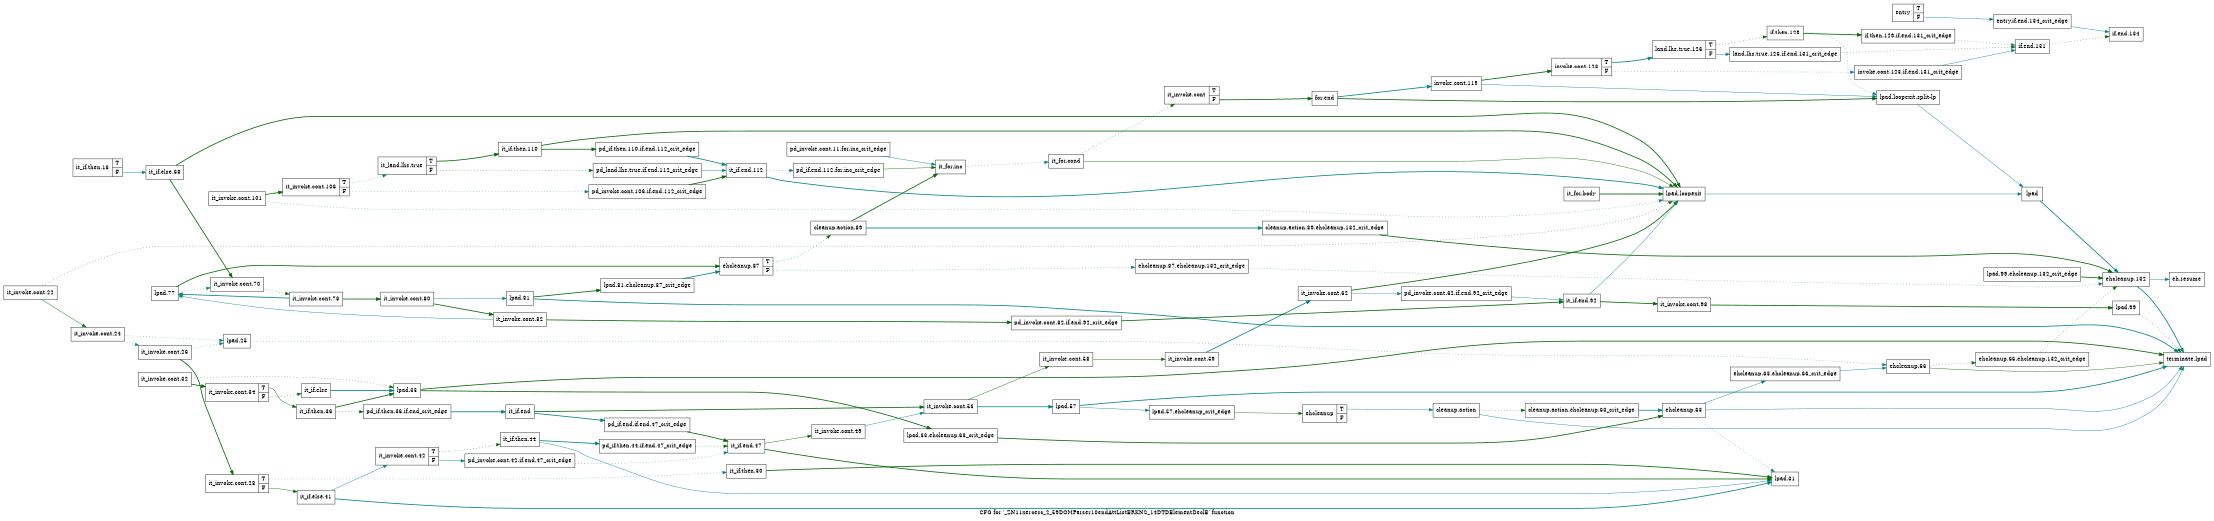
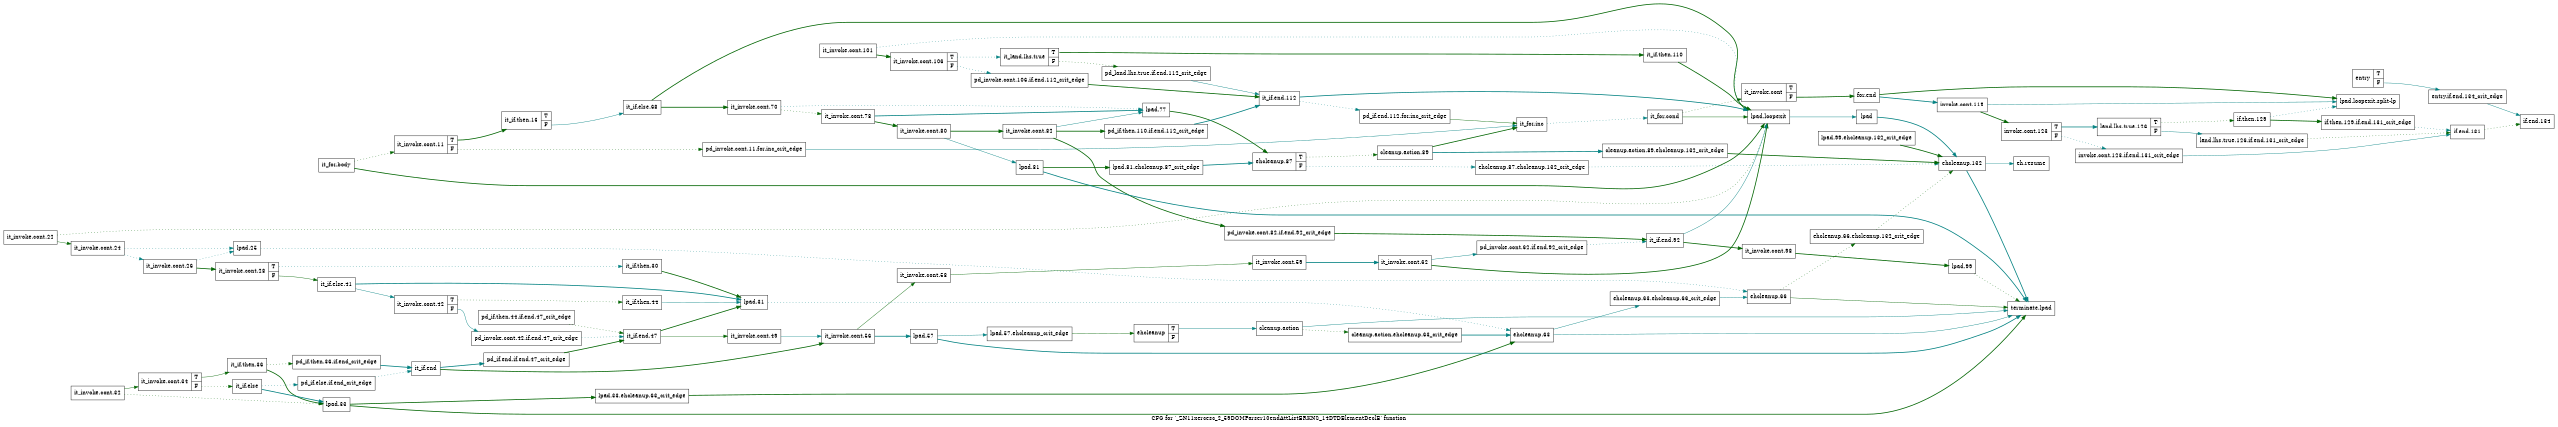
none -> (426, 145)
(1969, 145) -> none
(567, 149) -> (1078, 131)
(192, 290) -> (960, 106)
(1535, 298) -> (1615, 243)
none -> (336, 383)
(197, 385) -> (129, 388)
(567, 442) -> none
(1733, 443) -> (1138, 302)
